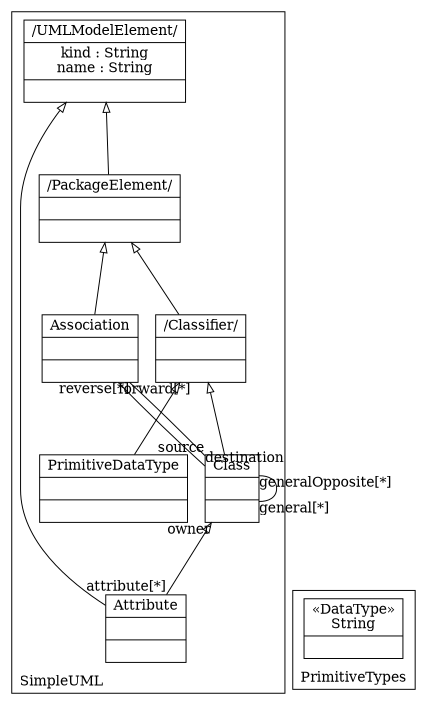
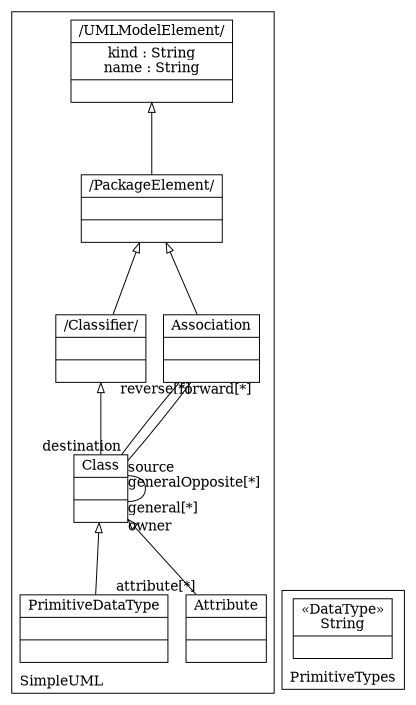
(21, 370) -> none
(152, 426) -> (97, 564)
